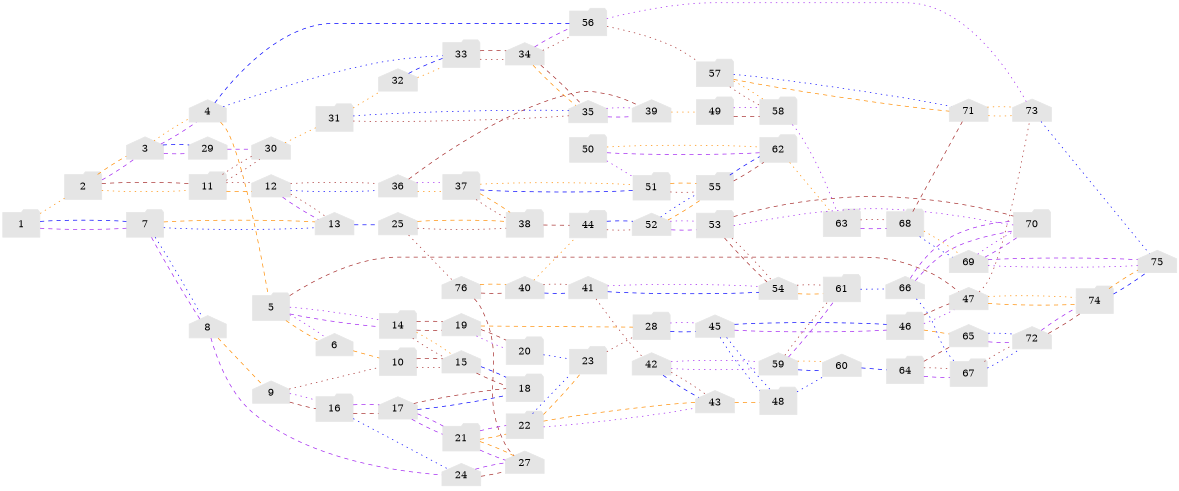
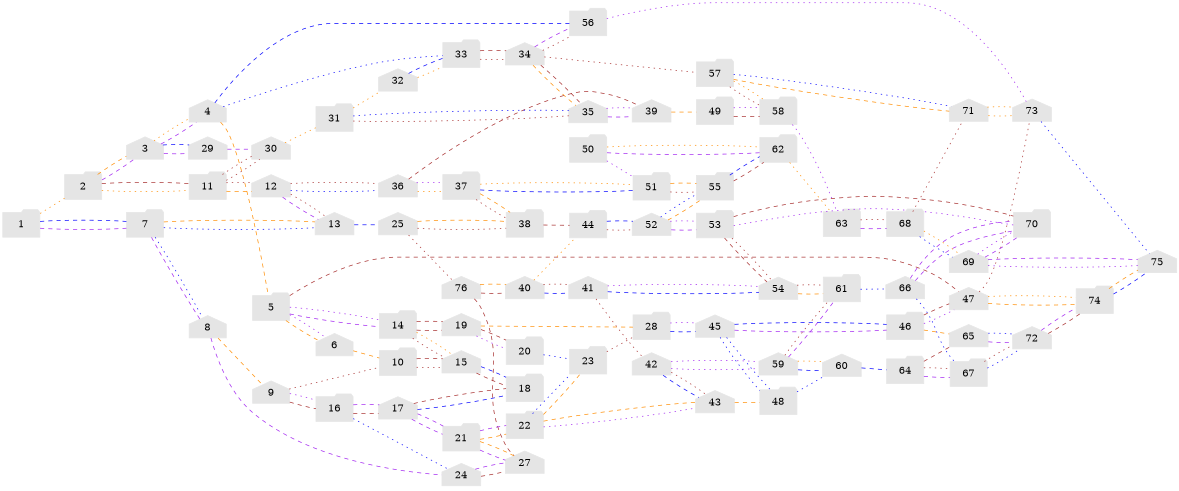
(655, 39) -> (620, 65)
(684, 112) -> (684, 112)
(938, 167) -> (938, 167)
